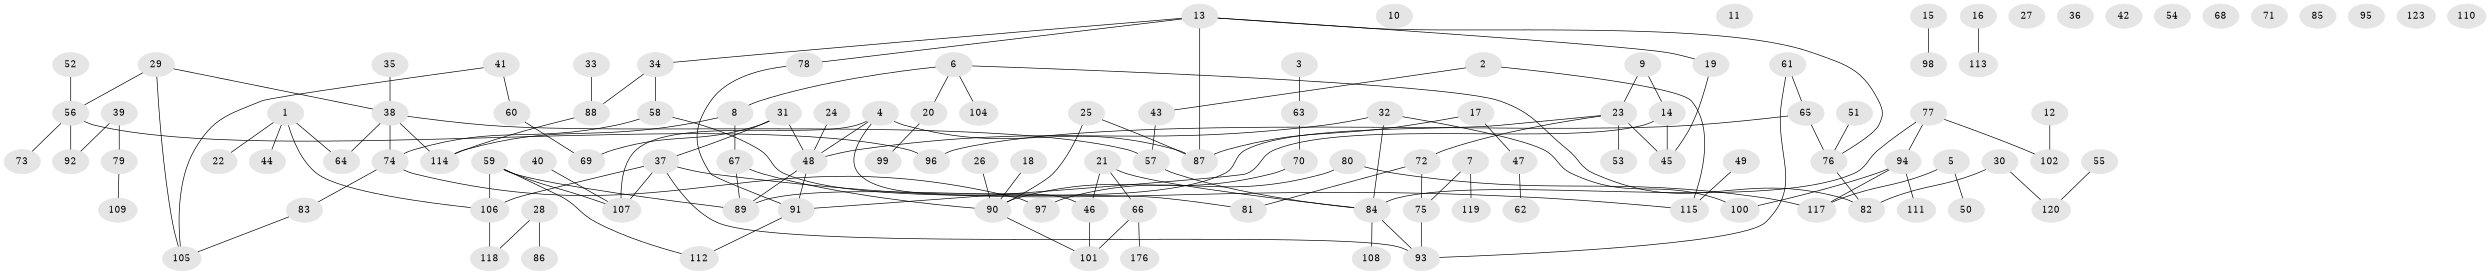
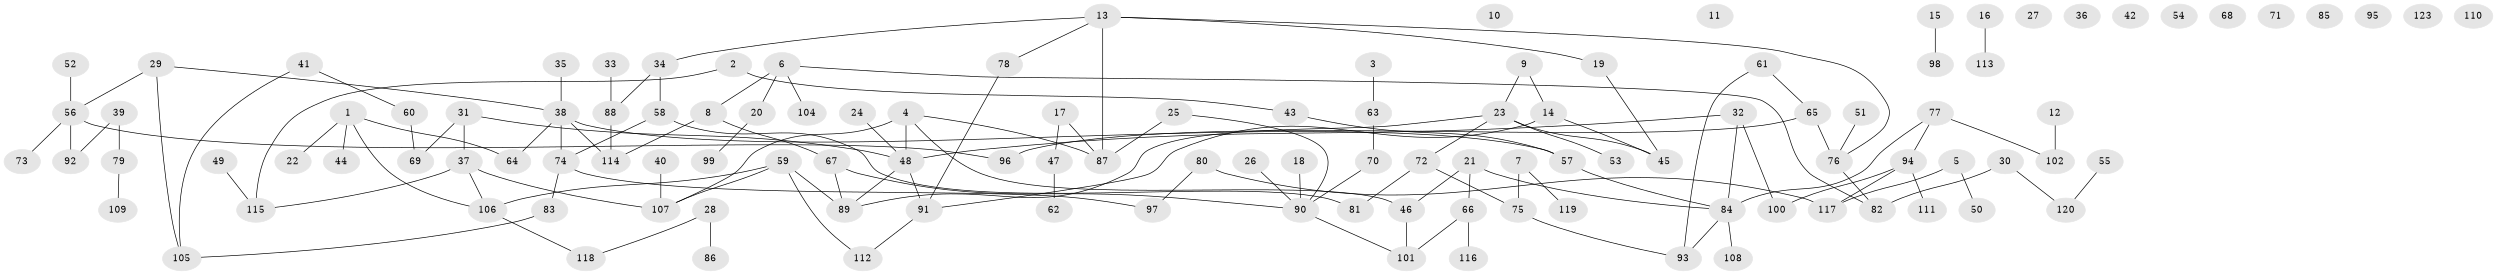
(1027, 239) -> none
(1140, 259) -> (1468, 259)
